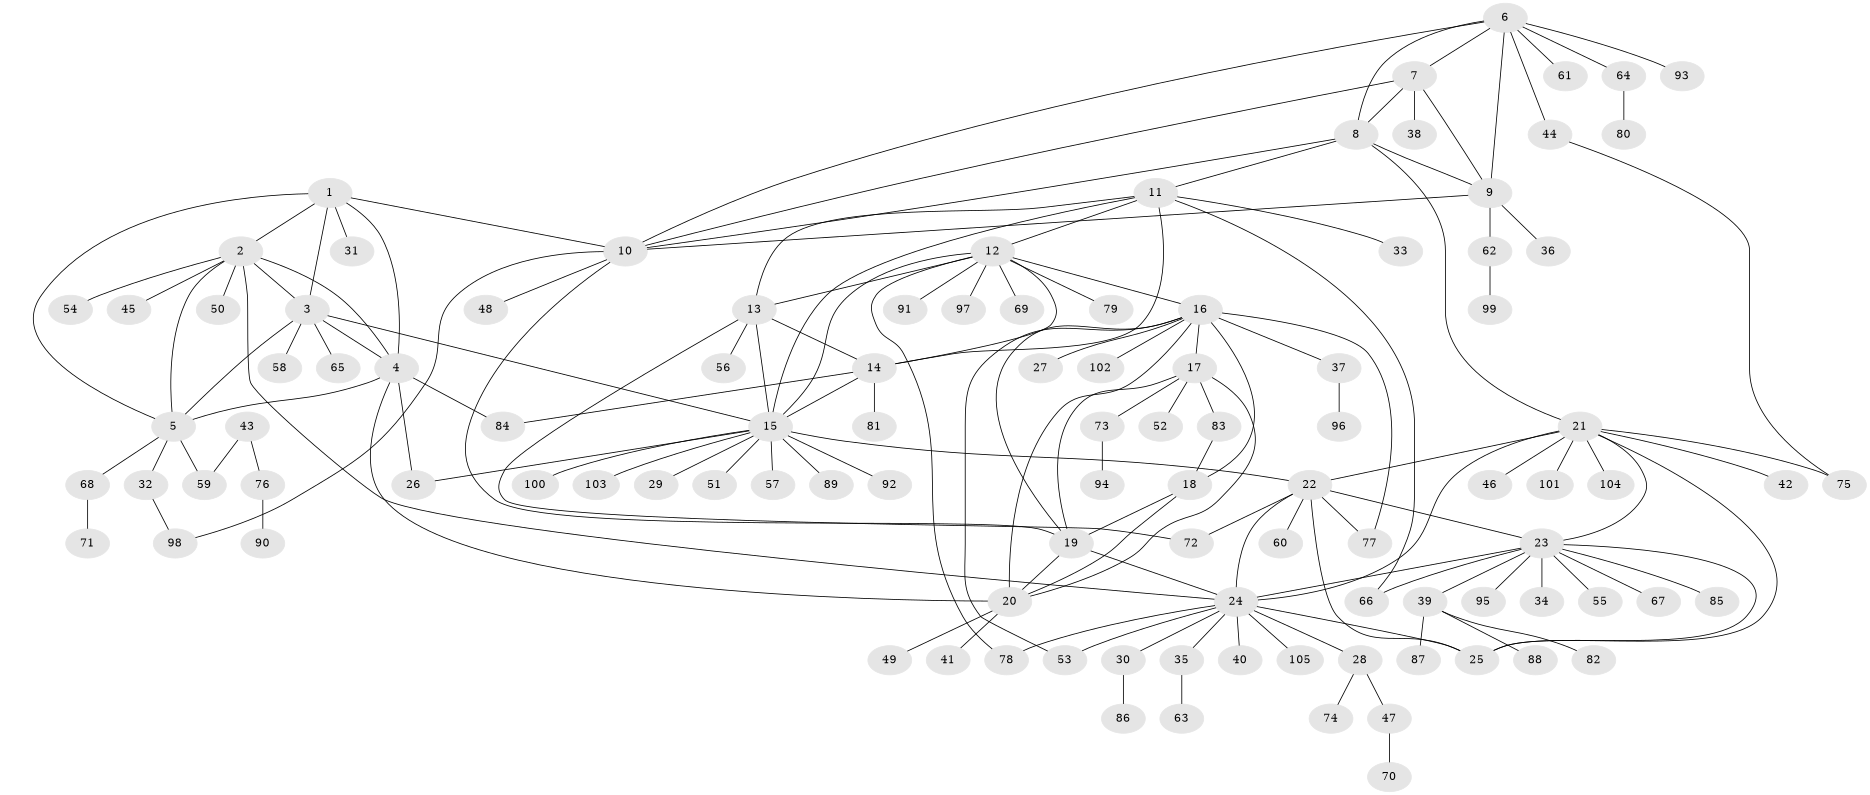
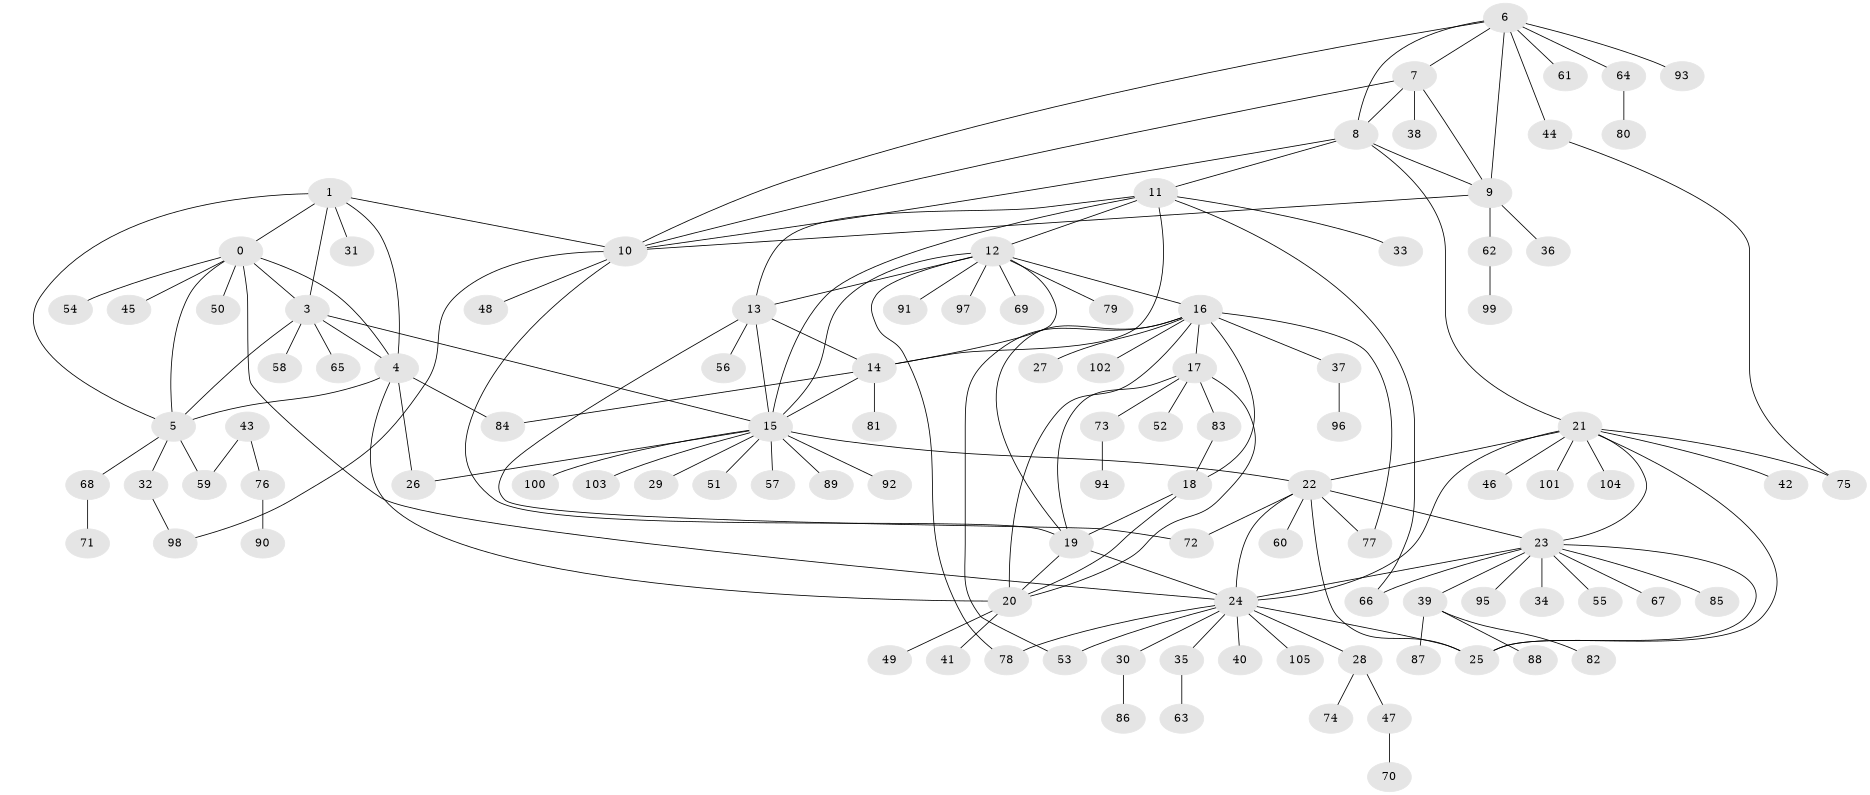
(241, 251) -> (241, 251)
